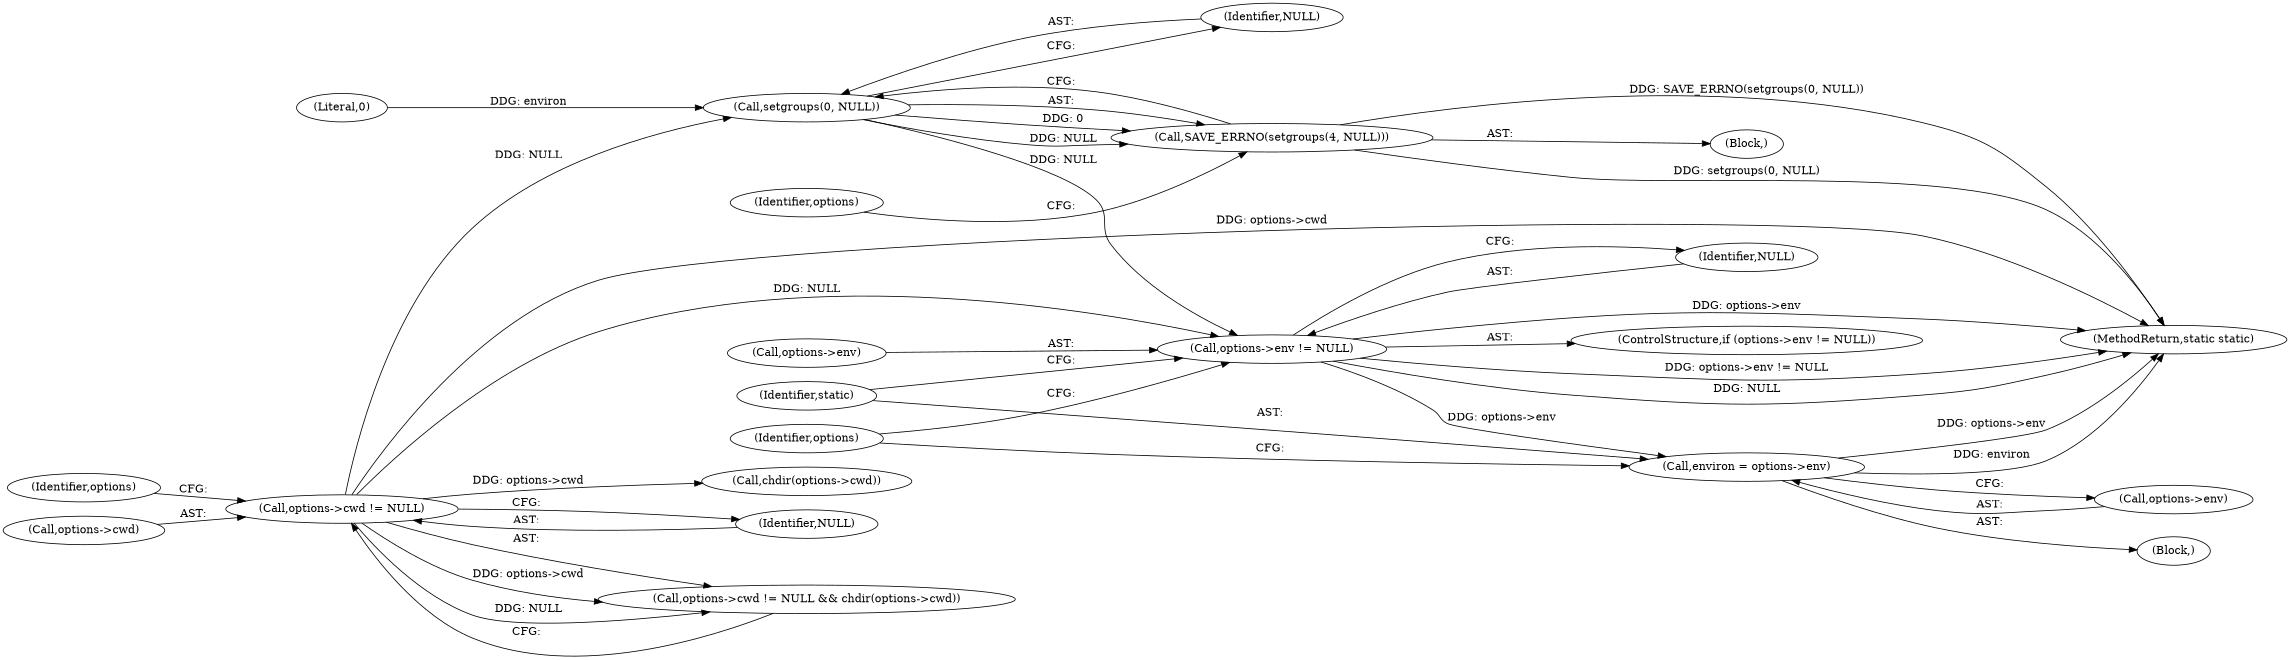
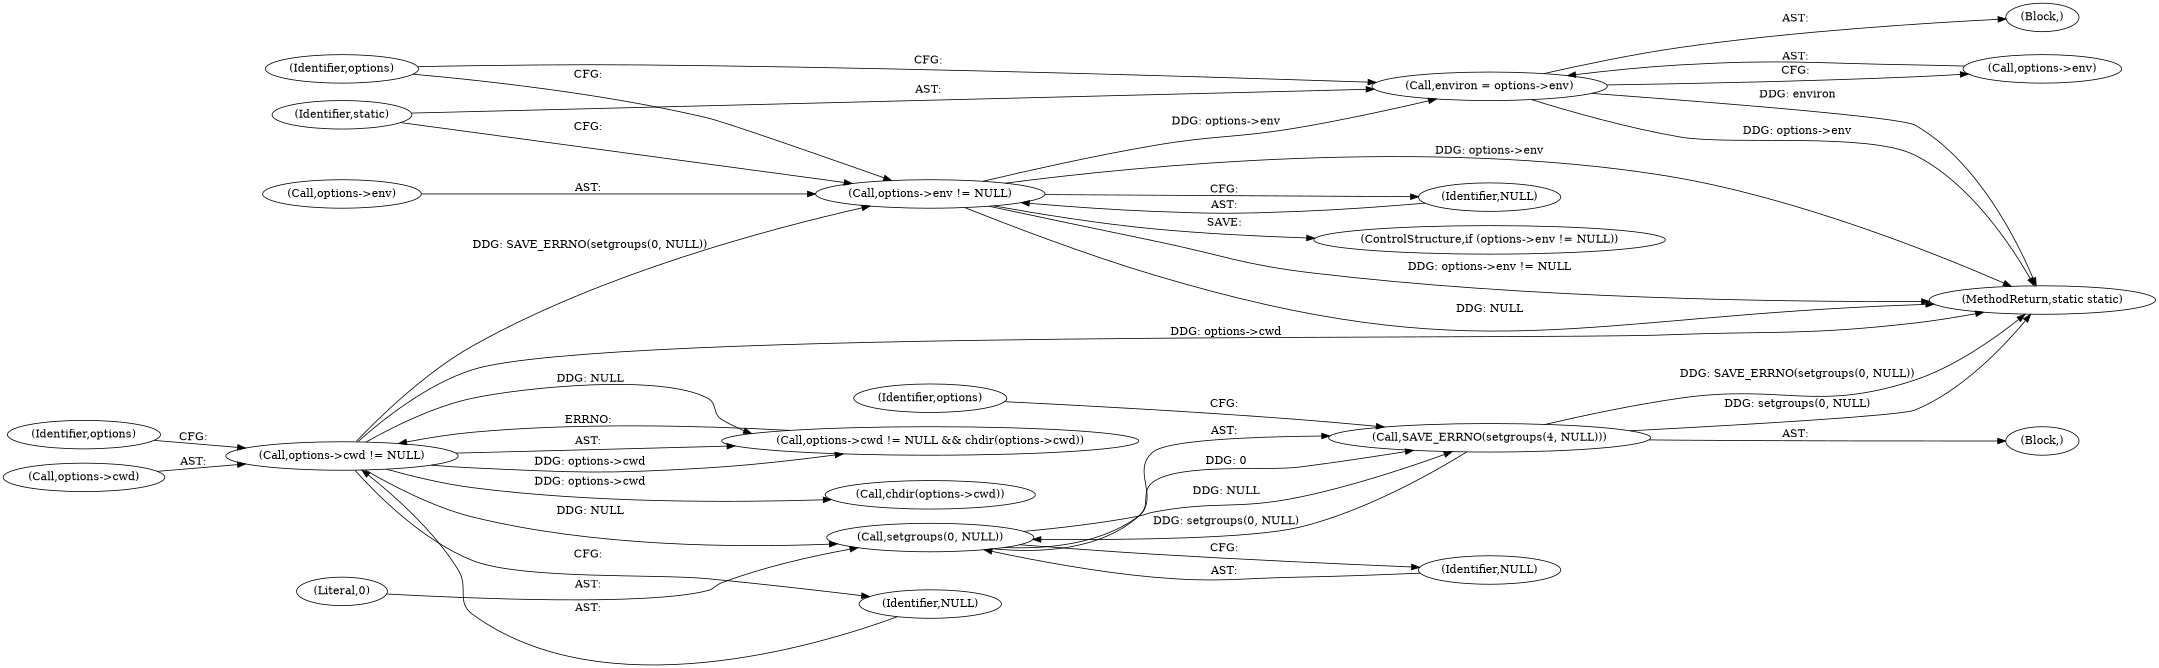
(1063, 82) -> (1226, 521)
(528, 102) -> (590, 585)
(1076, 186) -> none
(807, 289) -> (590, 245)
(1502, 338) -> (1226, 223)
(528, 632) -> (590, 420)
